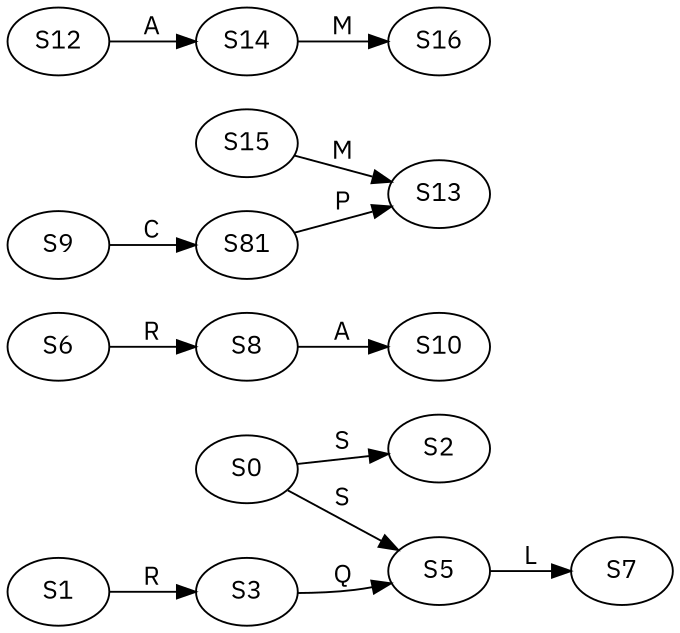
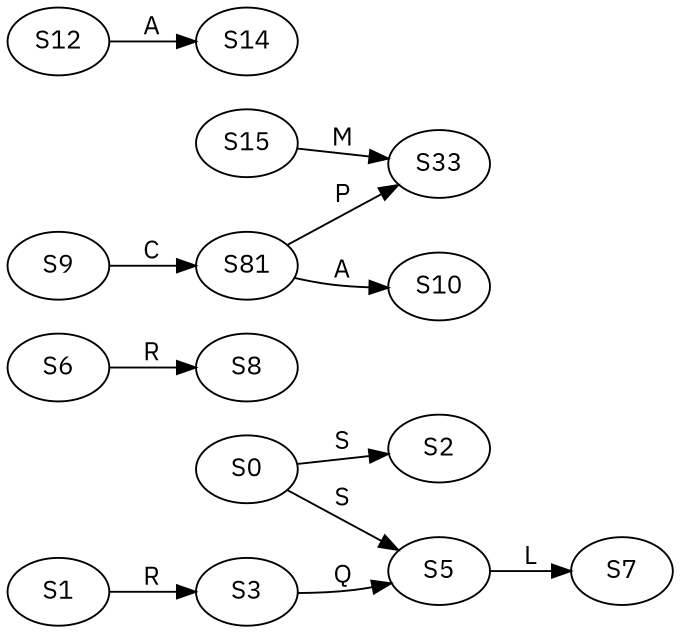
(439, 41) -> none
(439, 194) -> (439, 164)
(333, 347) -> (332, 285)
